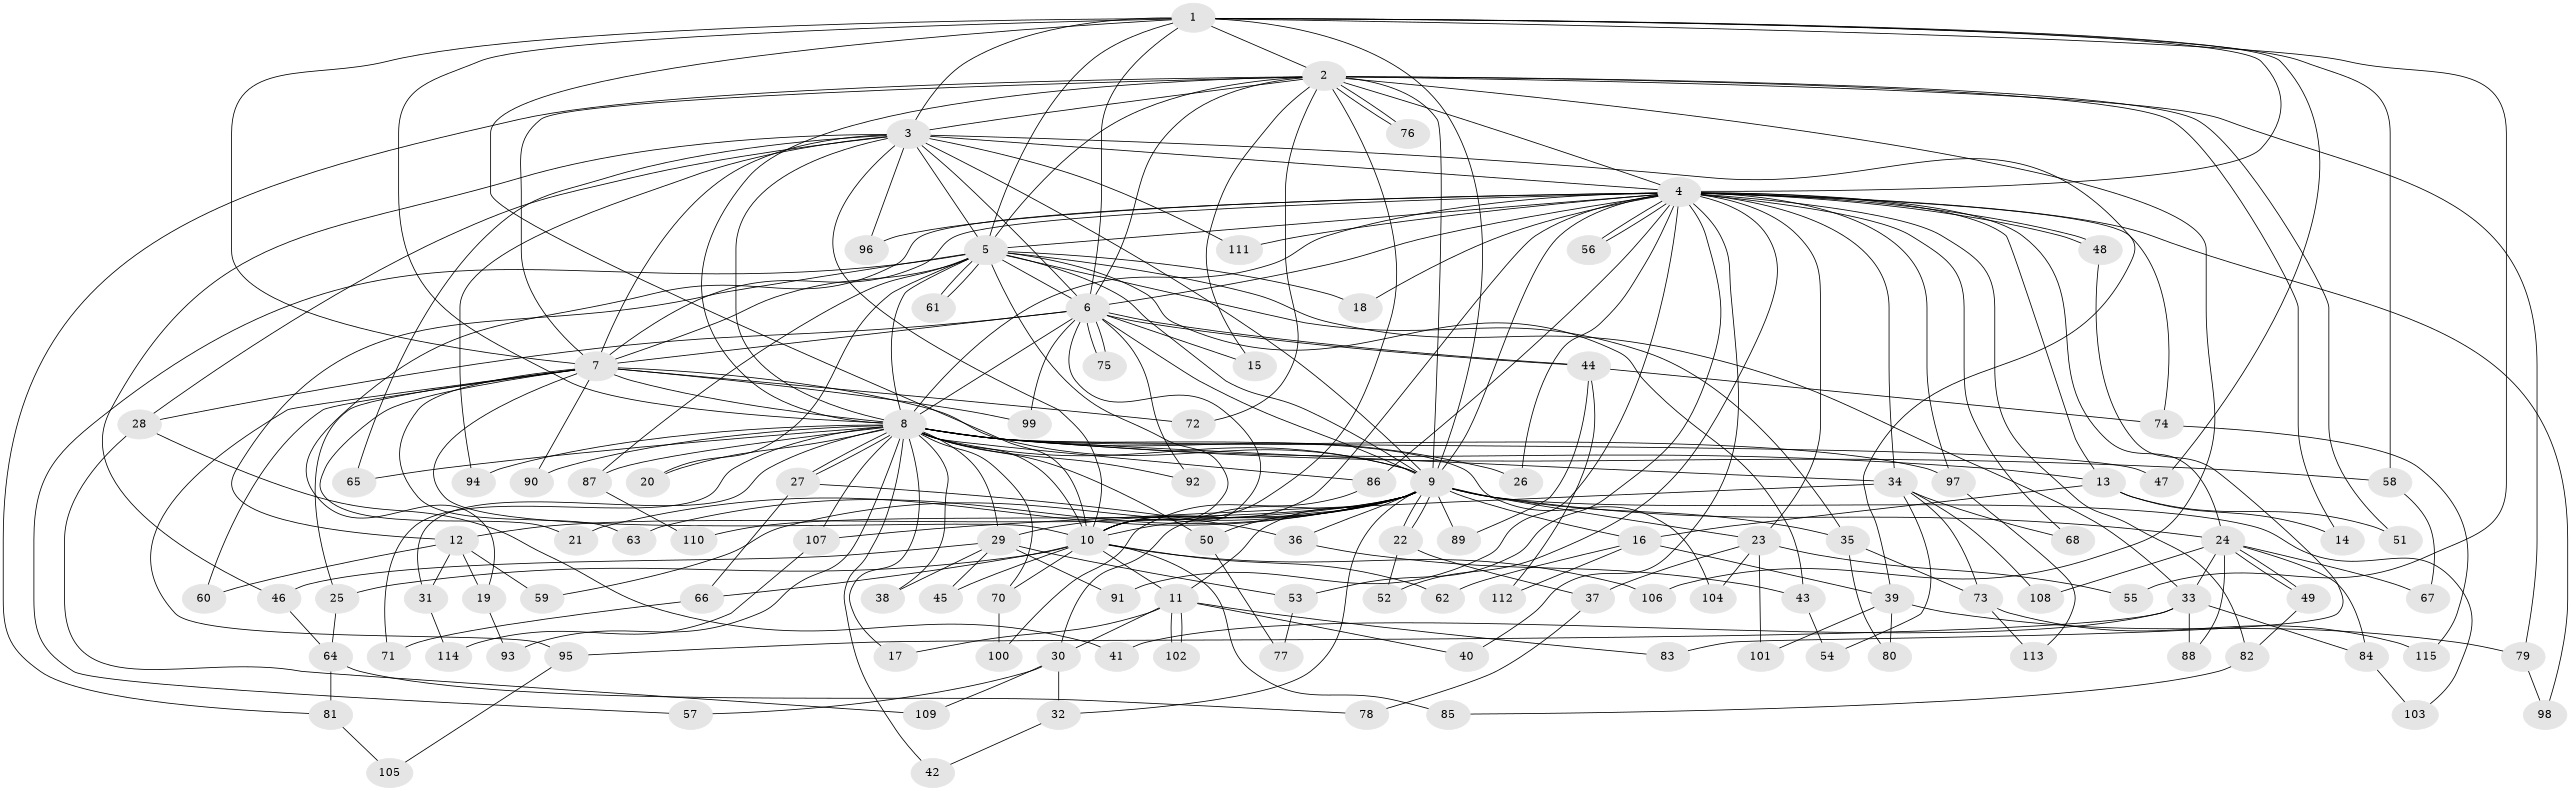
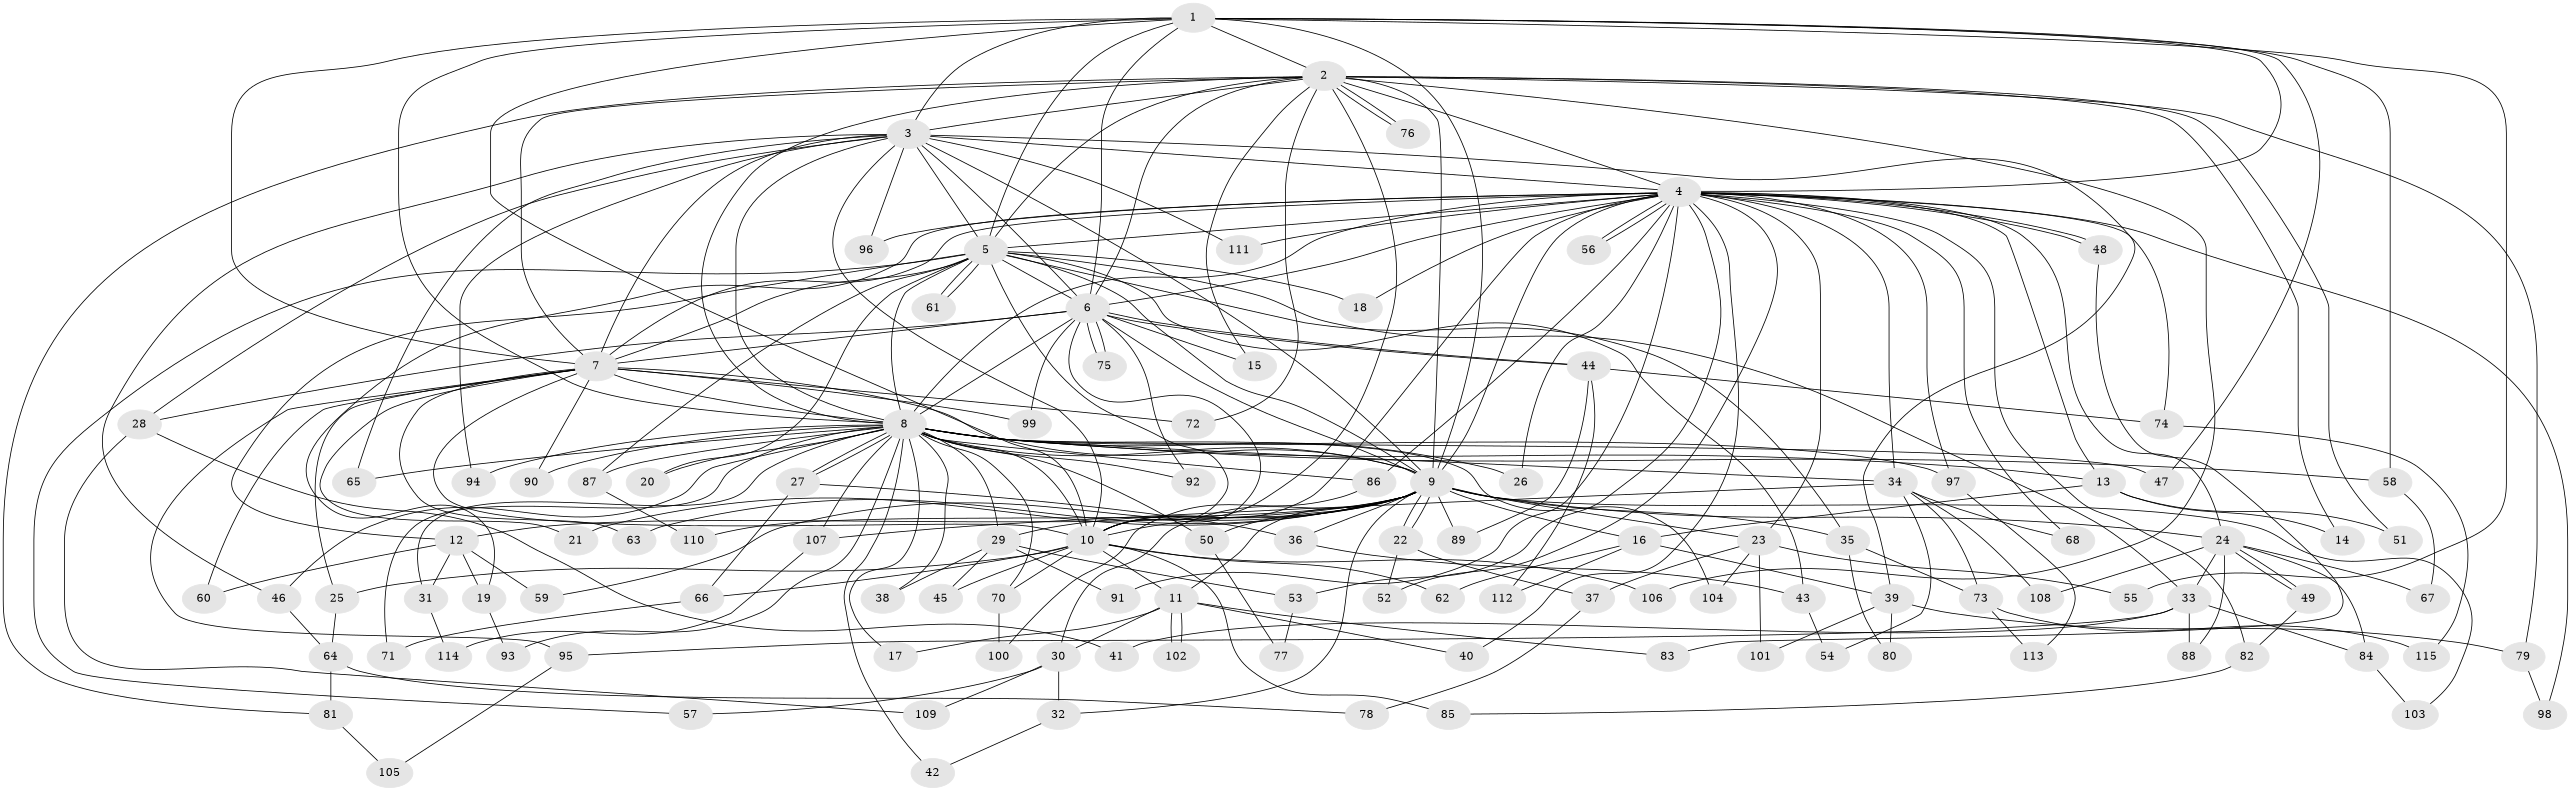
(636, 561) -> (584, 517)
